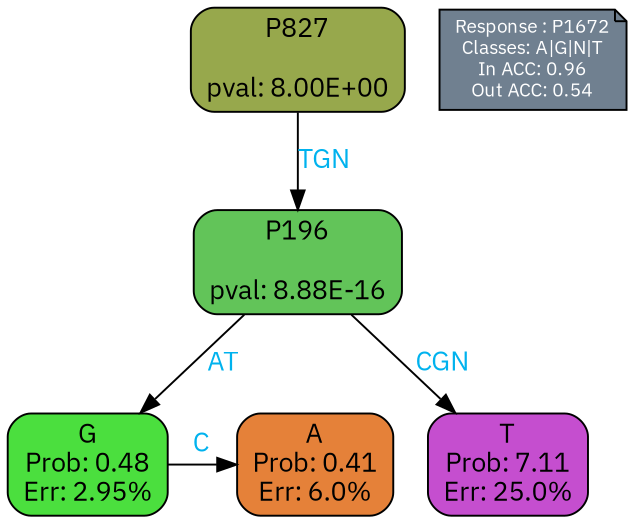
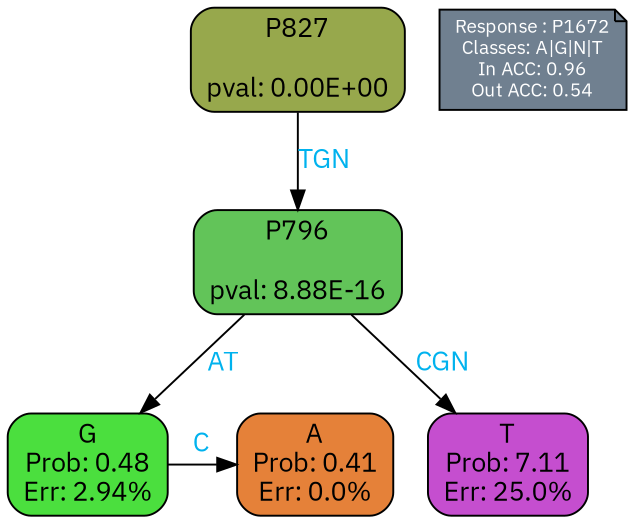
(298, 60) -> (298, 60)
(298, 262) -> (298, 262)
(88, 465) -> (88, 465)
(315, 465) -> (315, 465)
